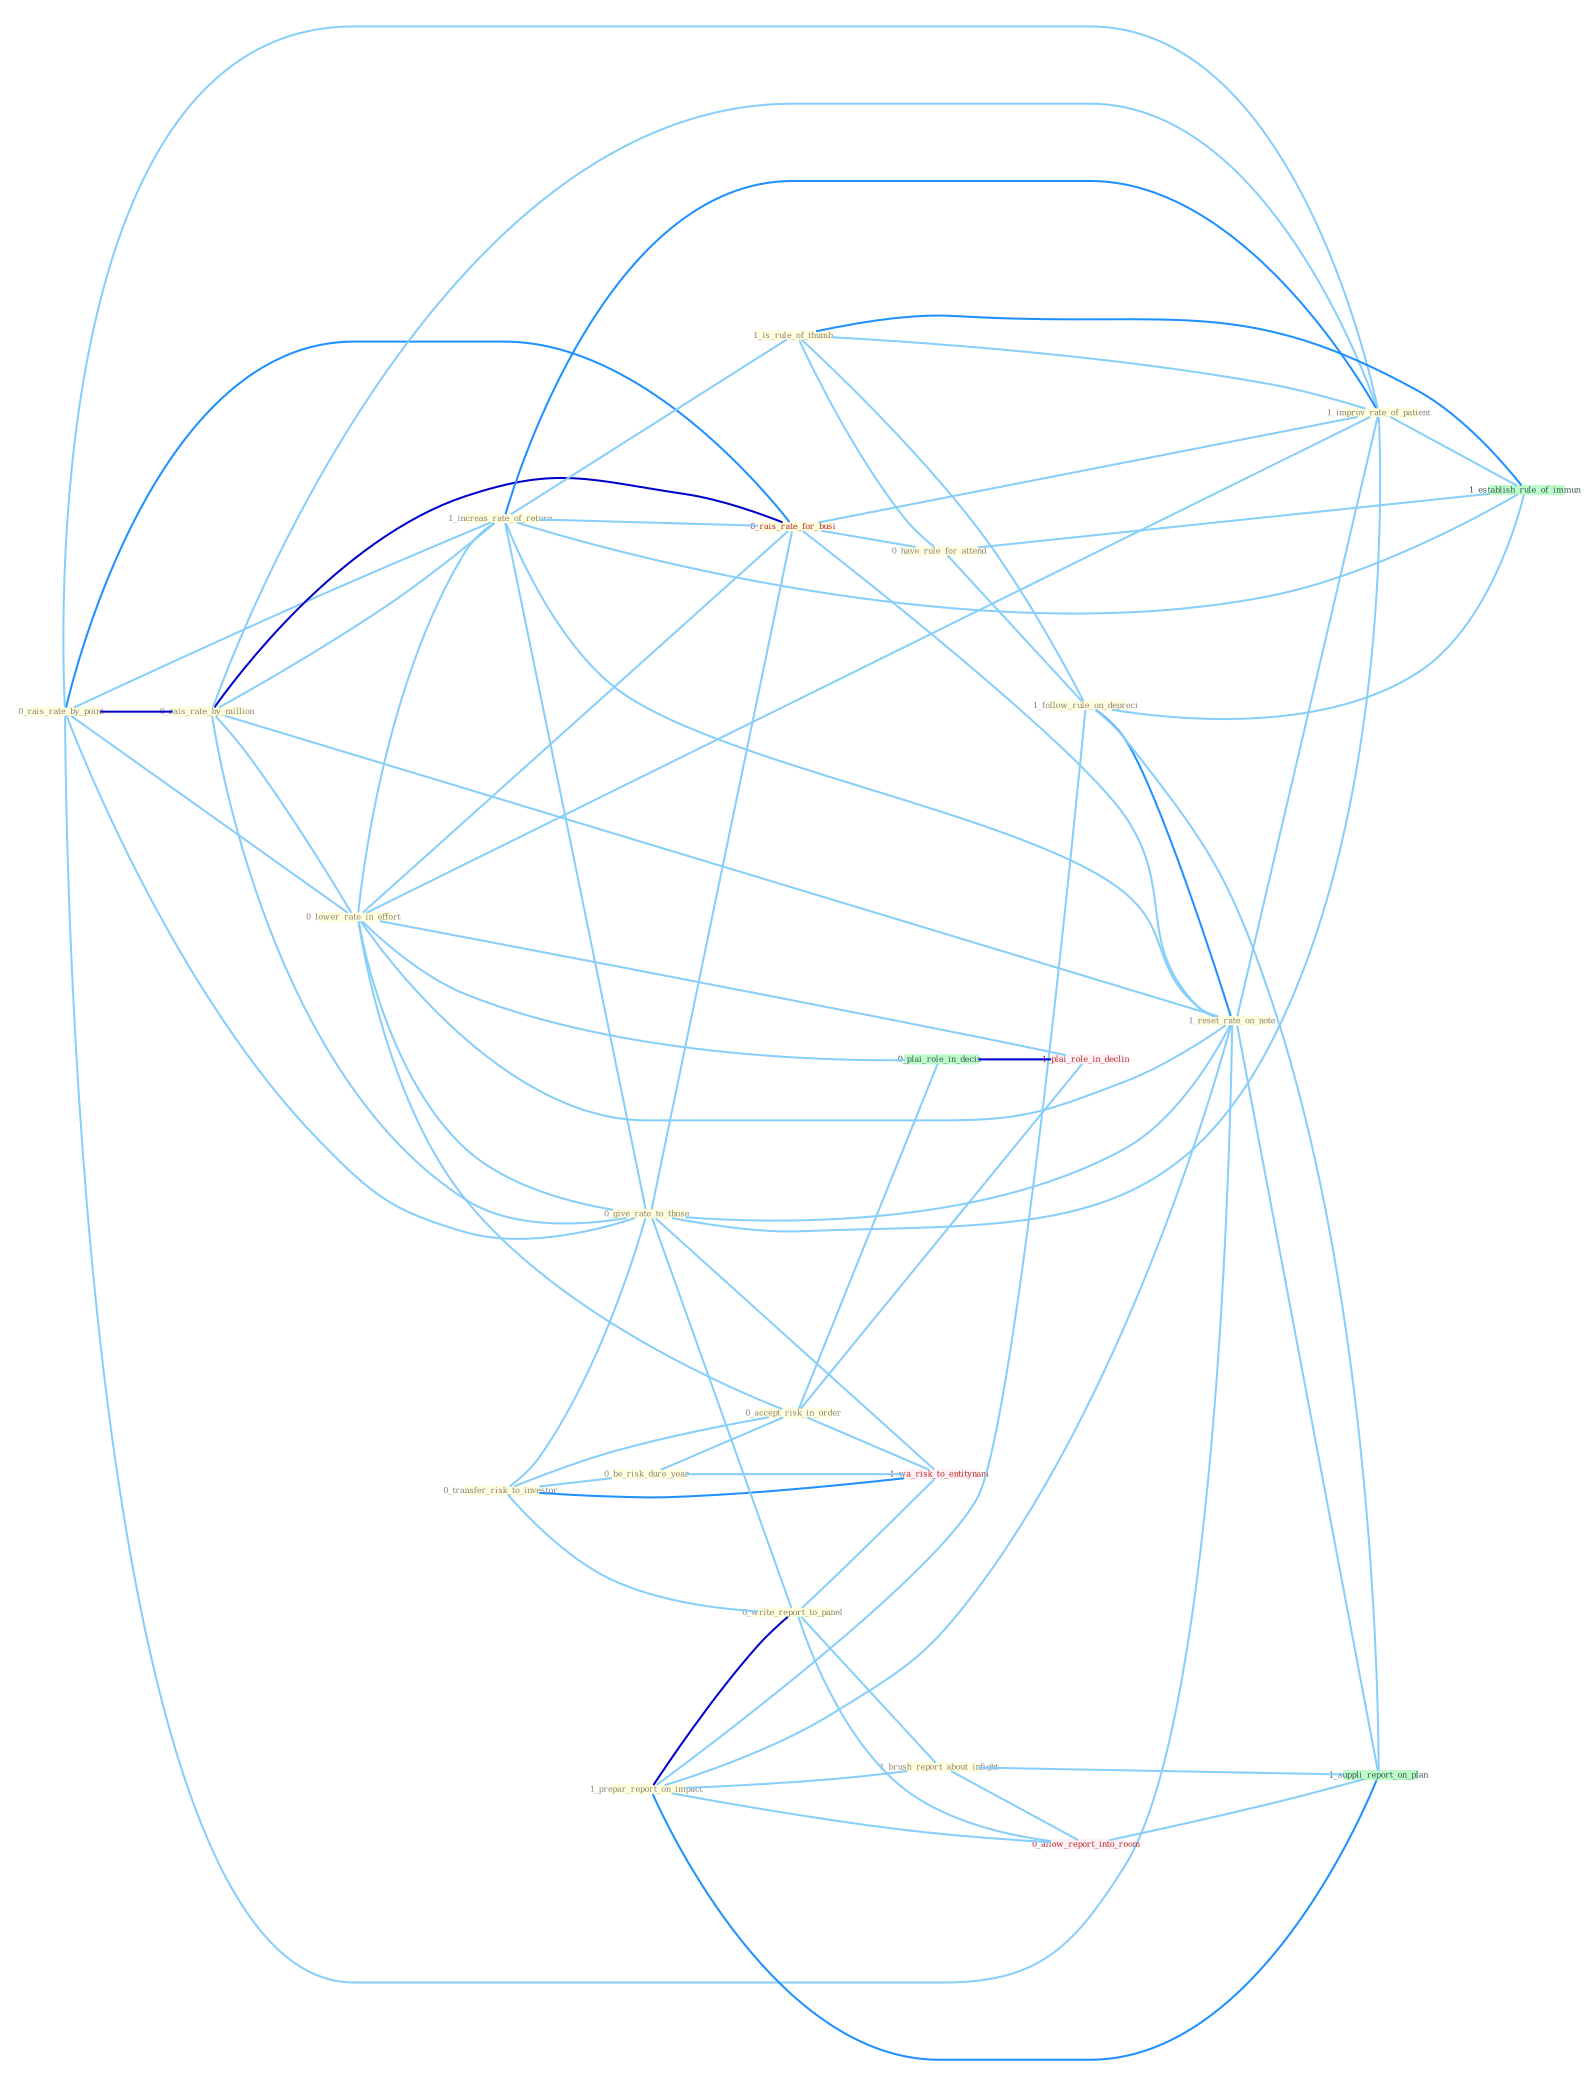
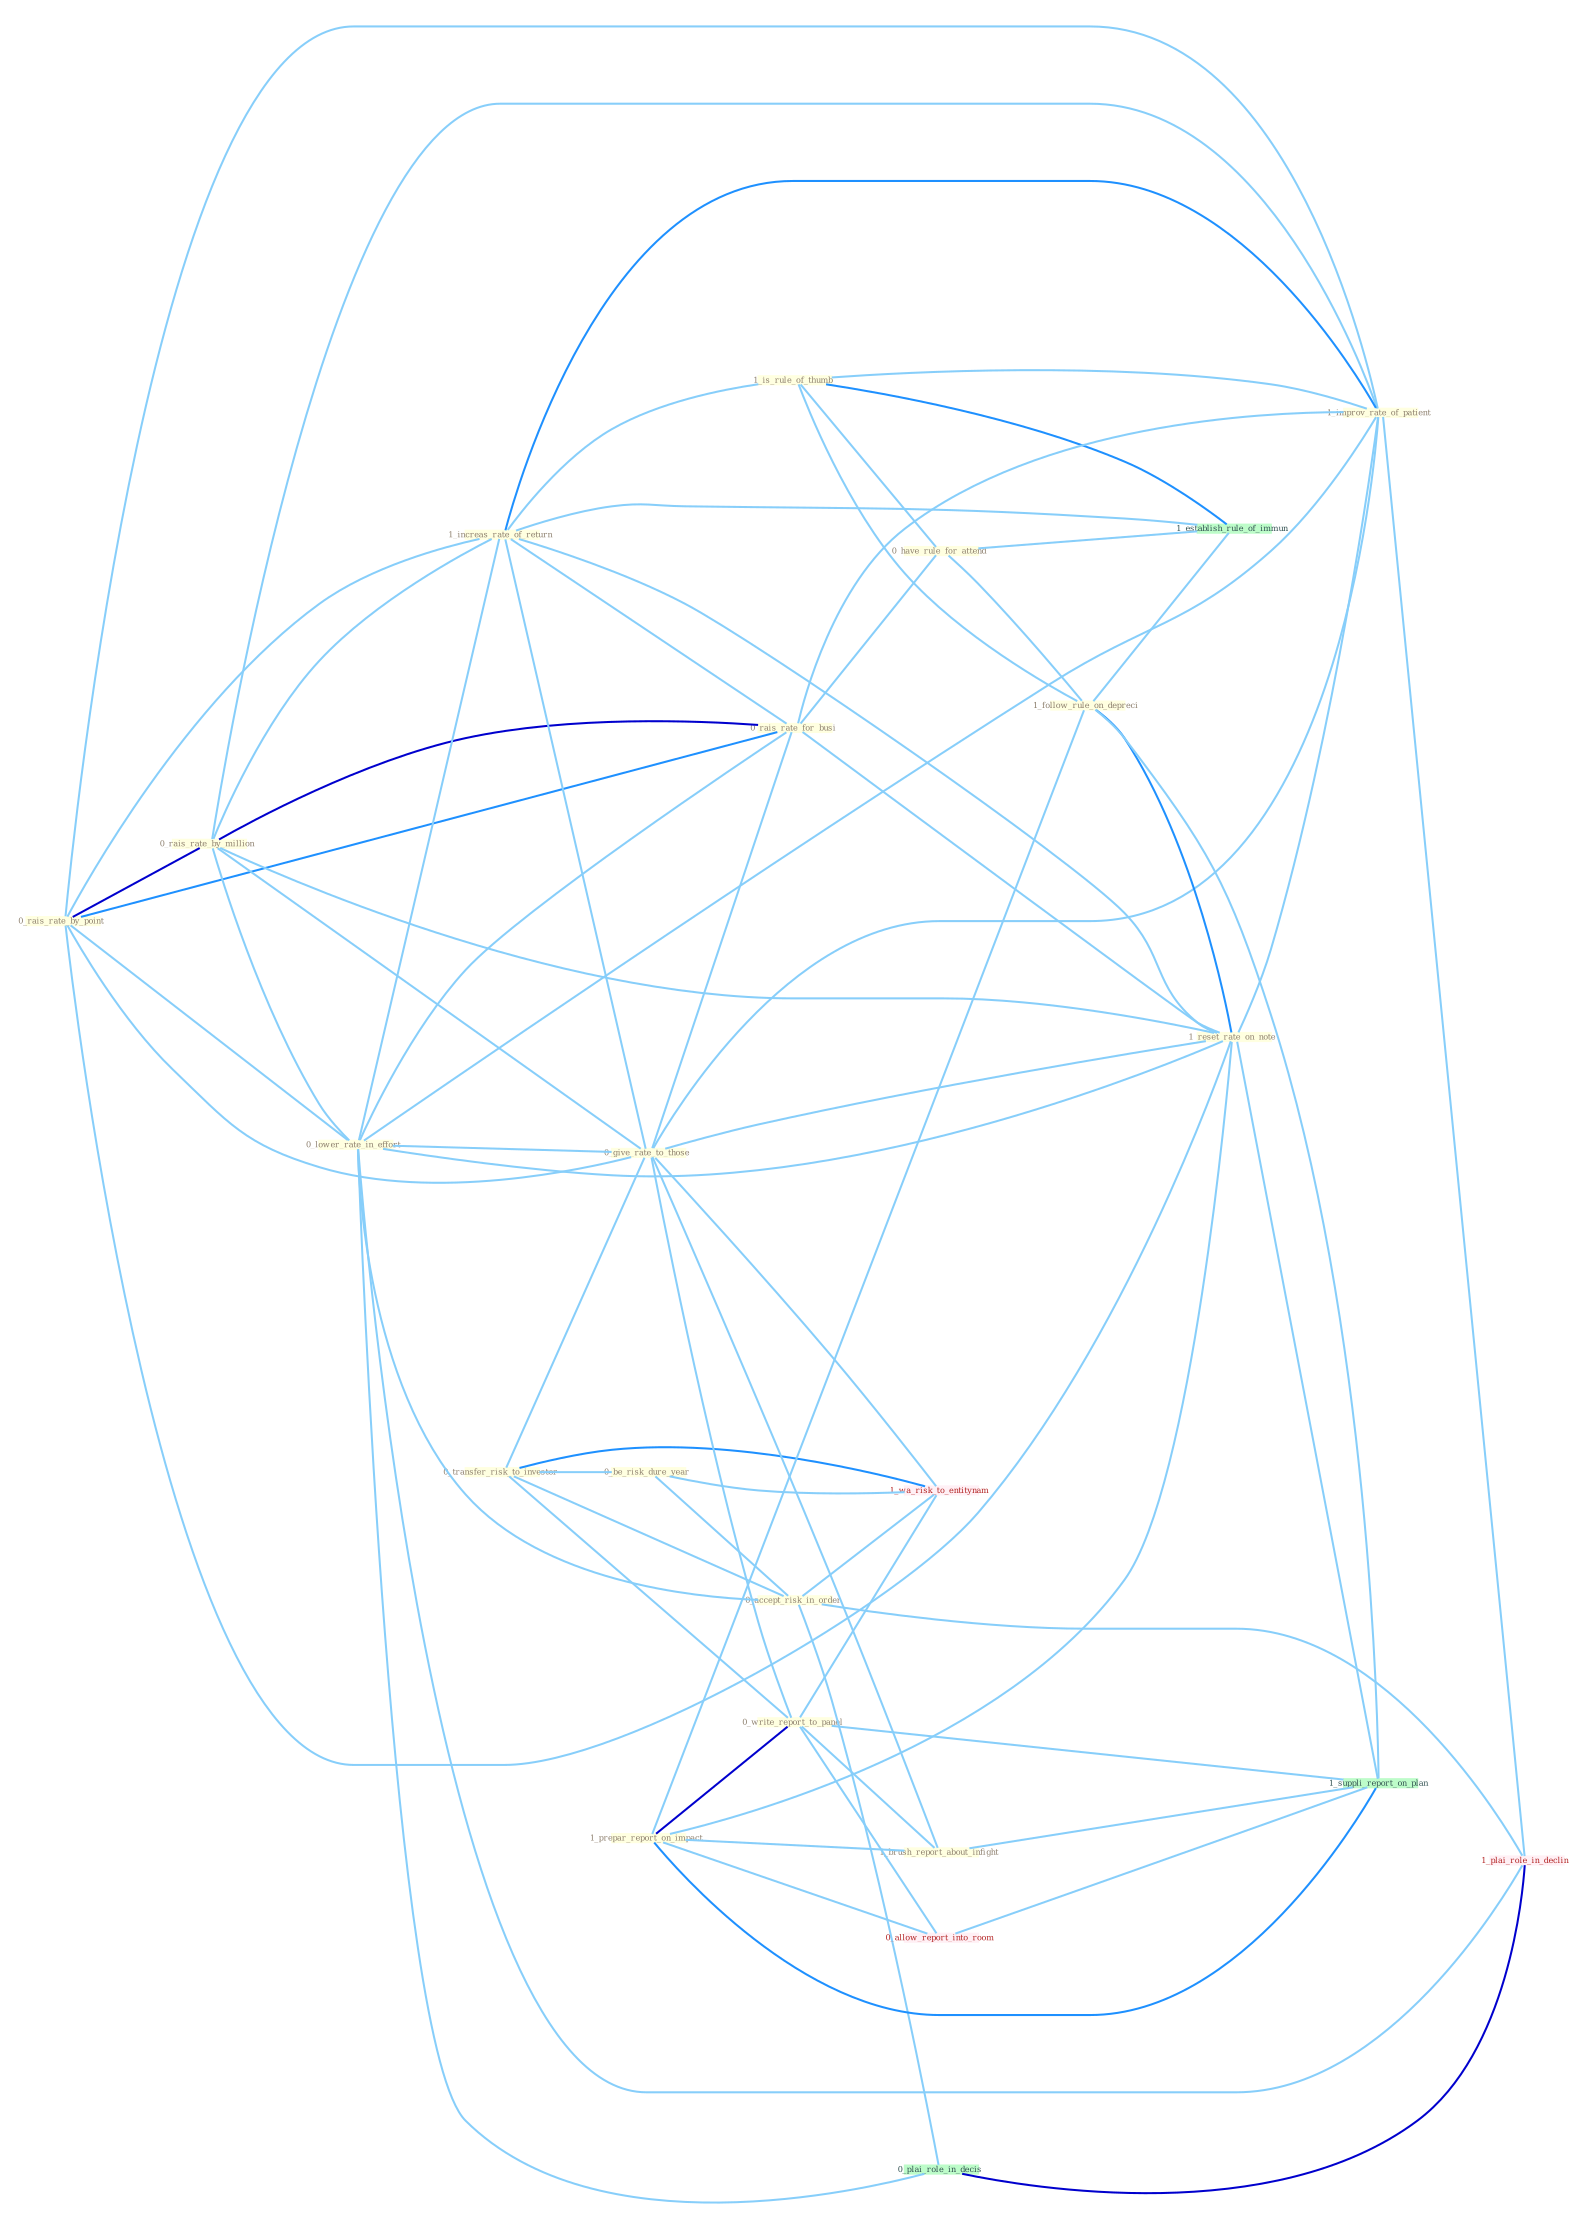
(1454, 451) -> (1454, 1136)
(795, 527) -> (795, 728)
none -> (1088, 1753)
(1015, 1806) -> (807, 1518)
